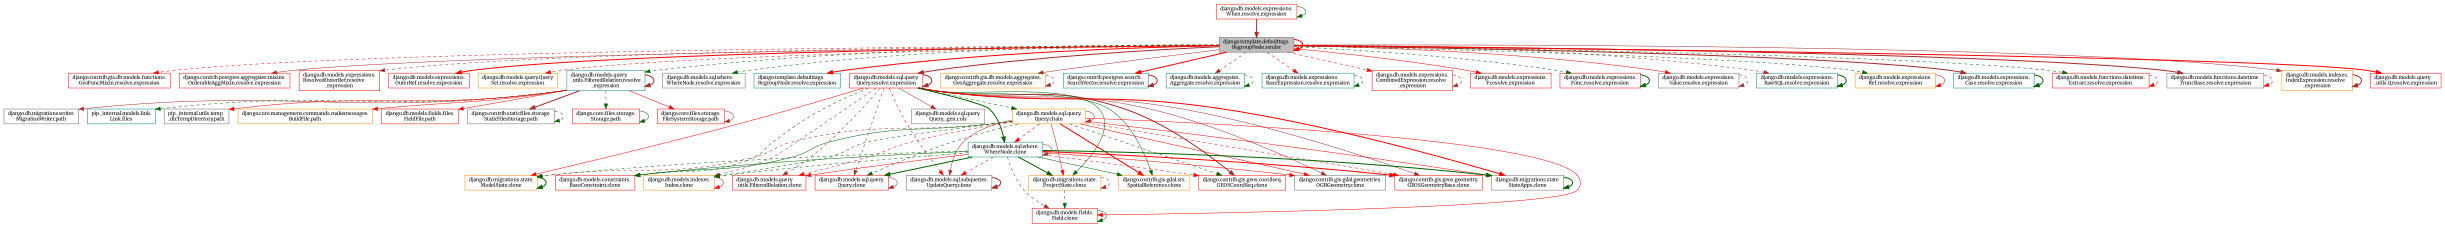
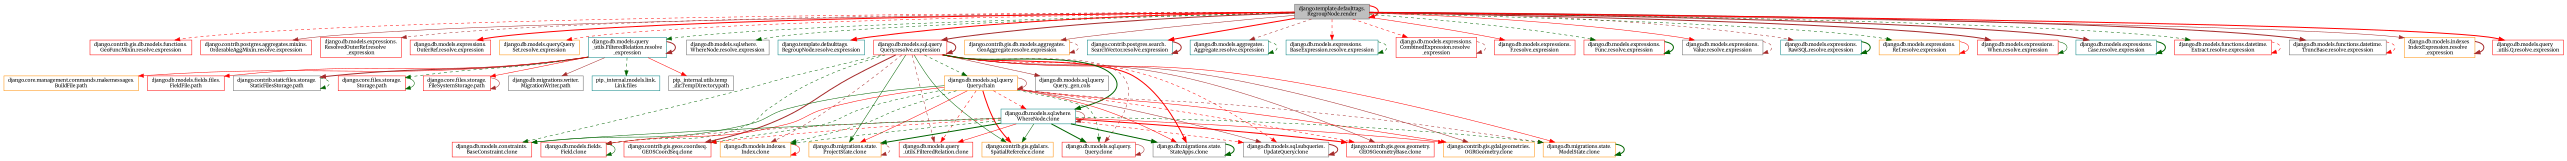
(1257, 26) -> (1739, 22)
(1340, 183) -> (1489, 150)
(1065, 197) -> (761, 116)
